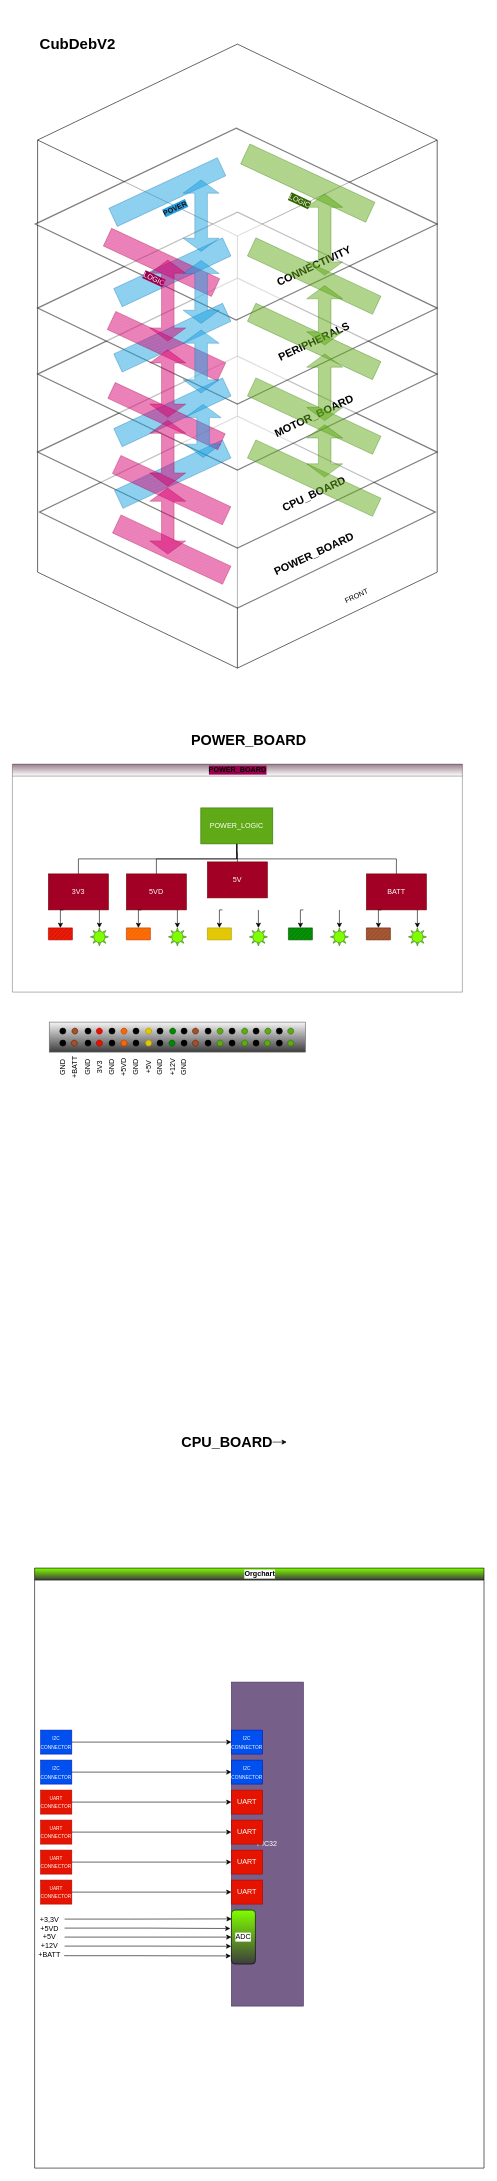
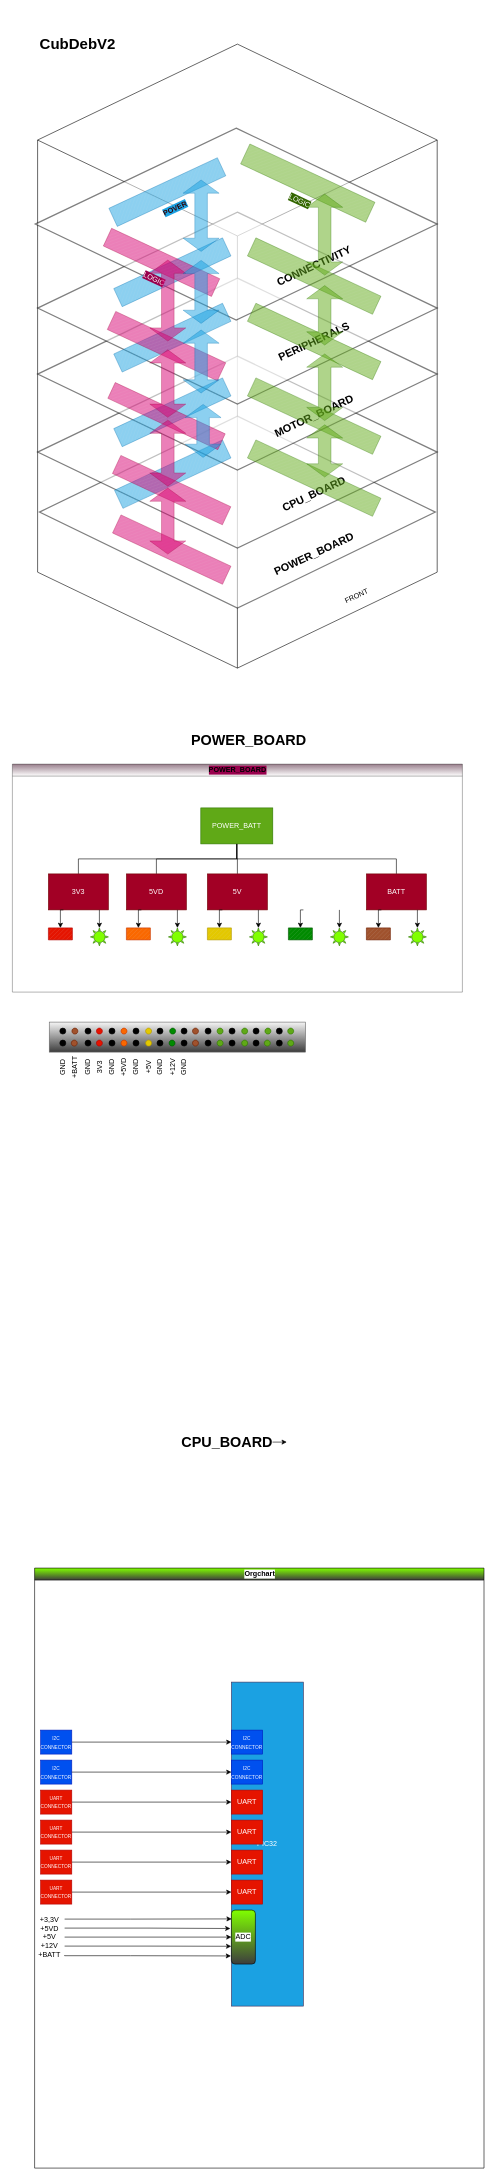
(237, 826) -> (237, 826)
(237, 880) -> (237, 892)
(267, 1844) -> (267, 1844)
